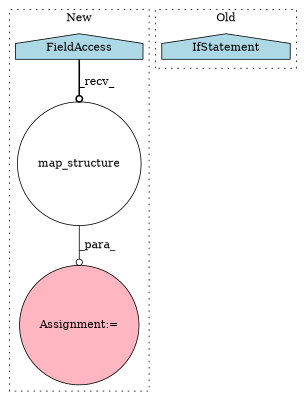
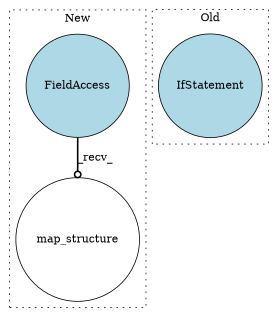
(79, 48) -> (78, 86)
(226, 48) -> (210, 86)
(79, 325) -> none
